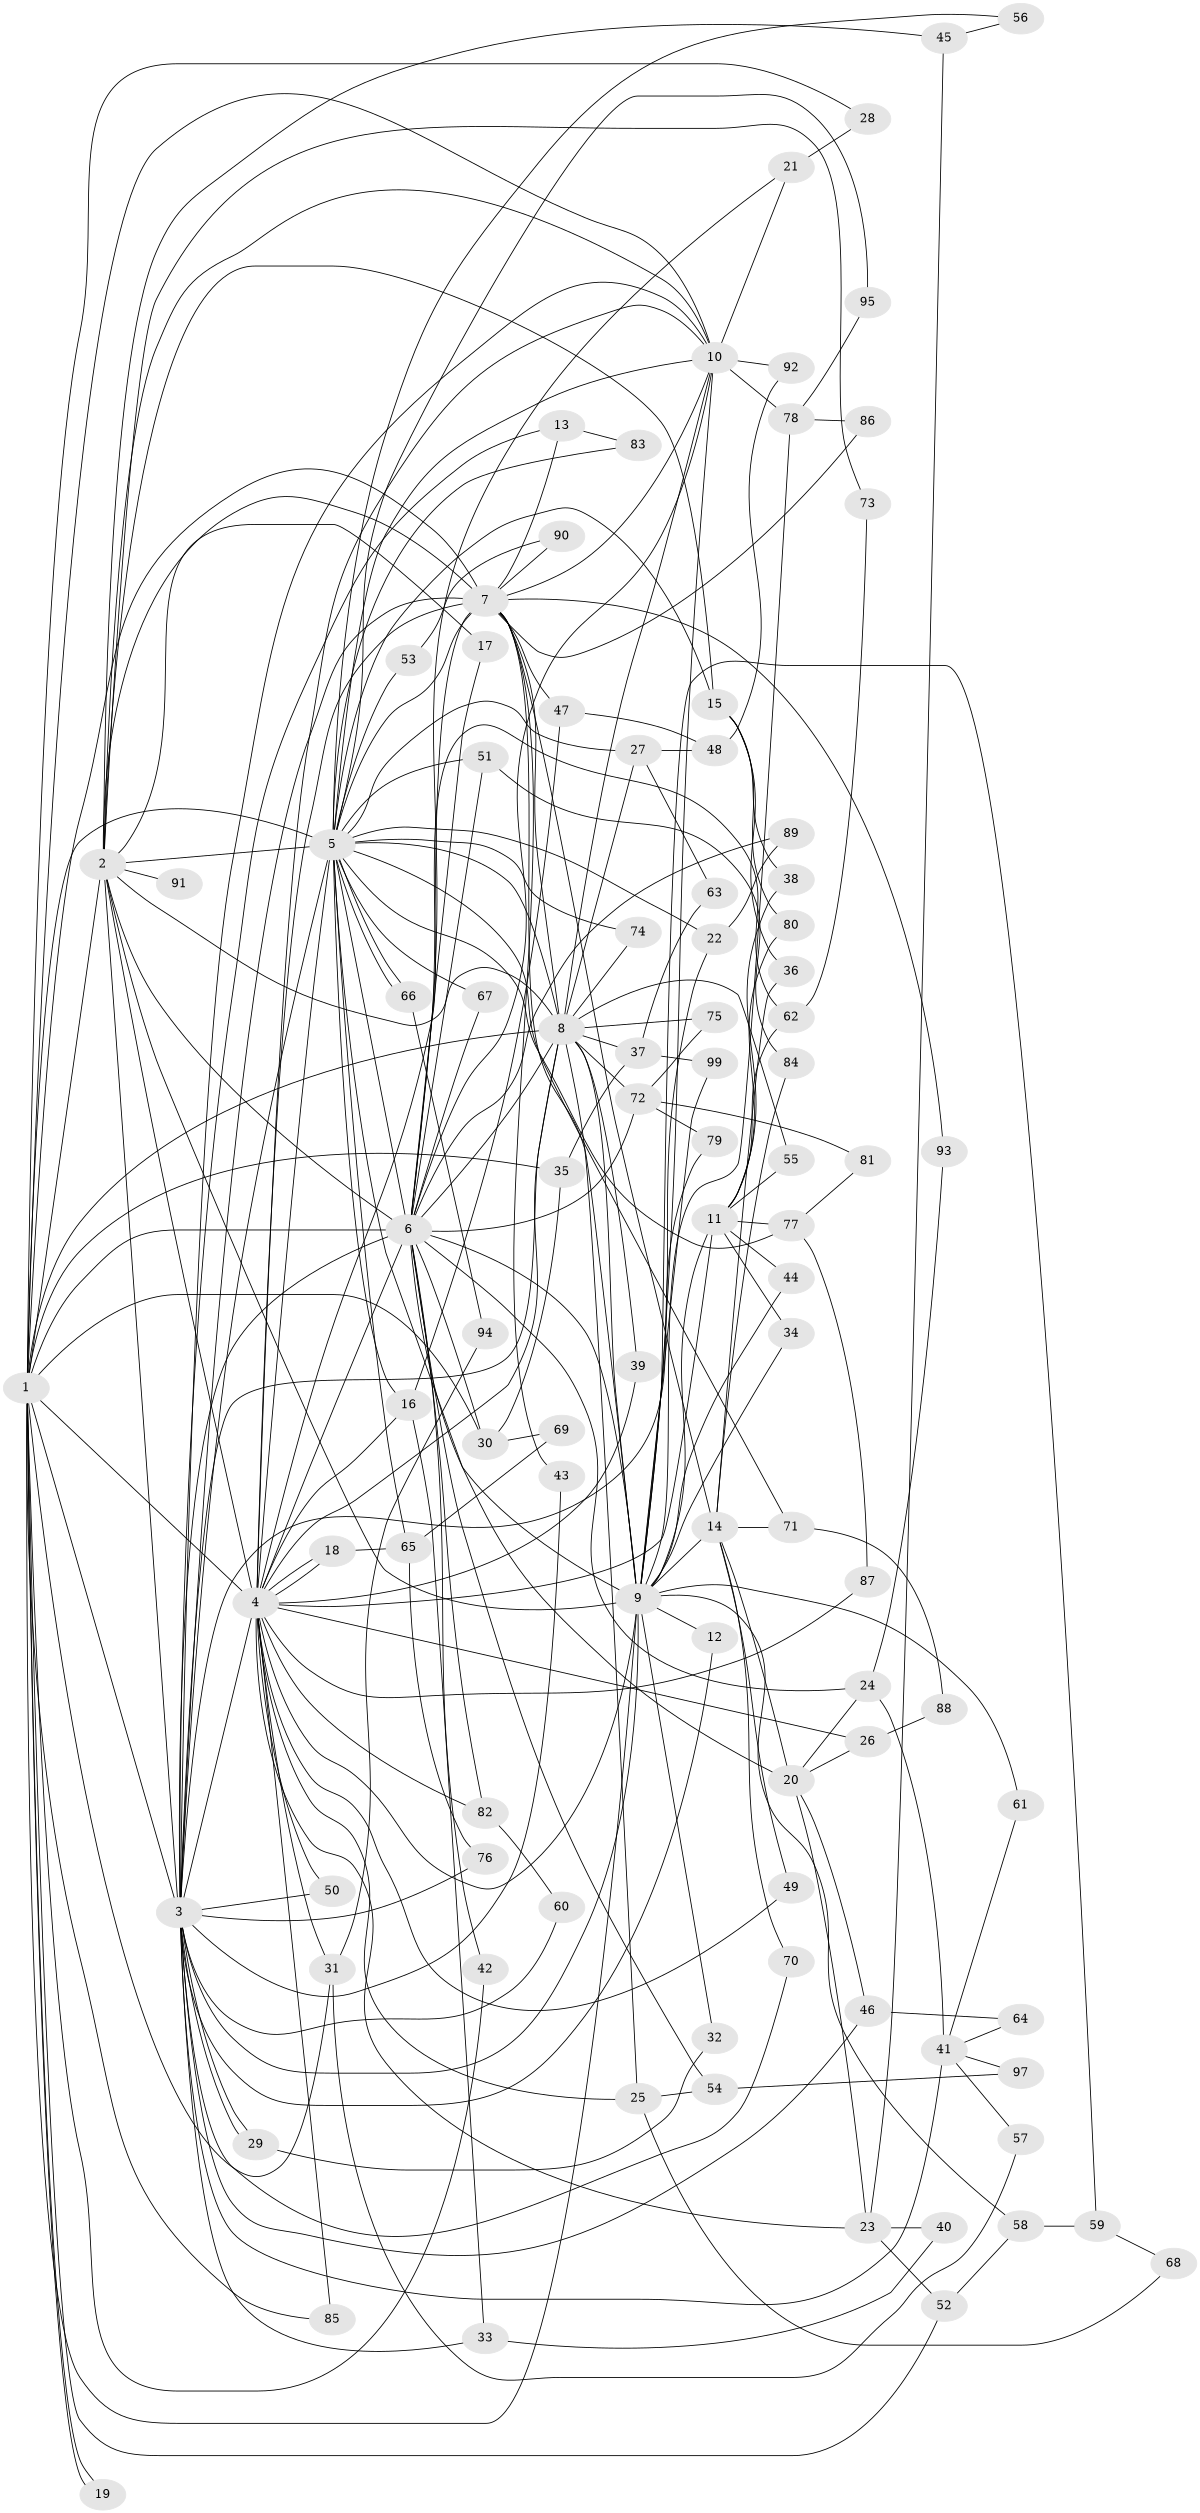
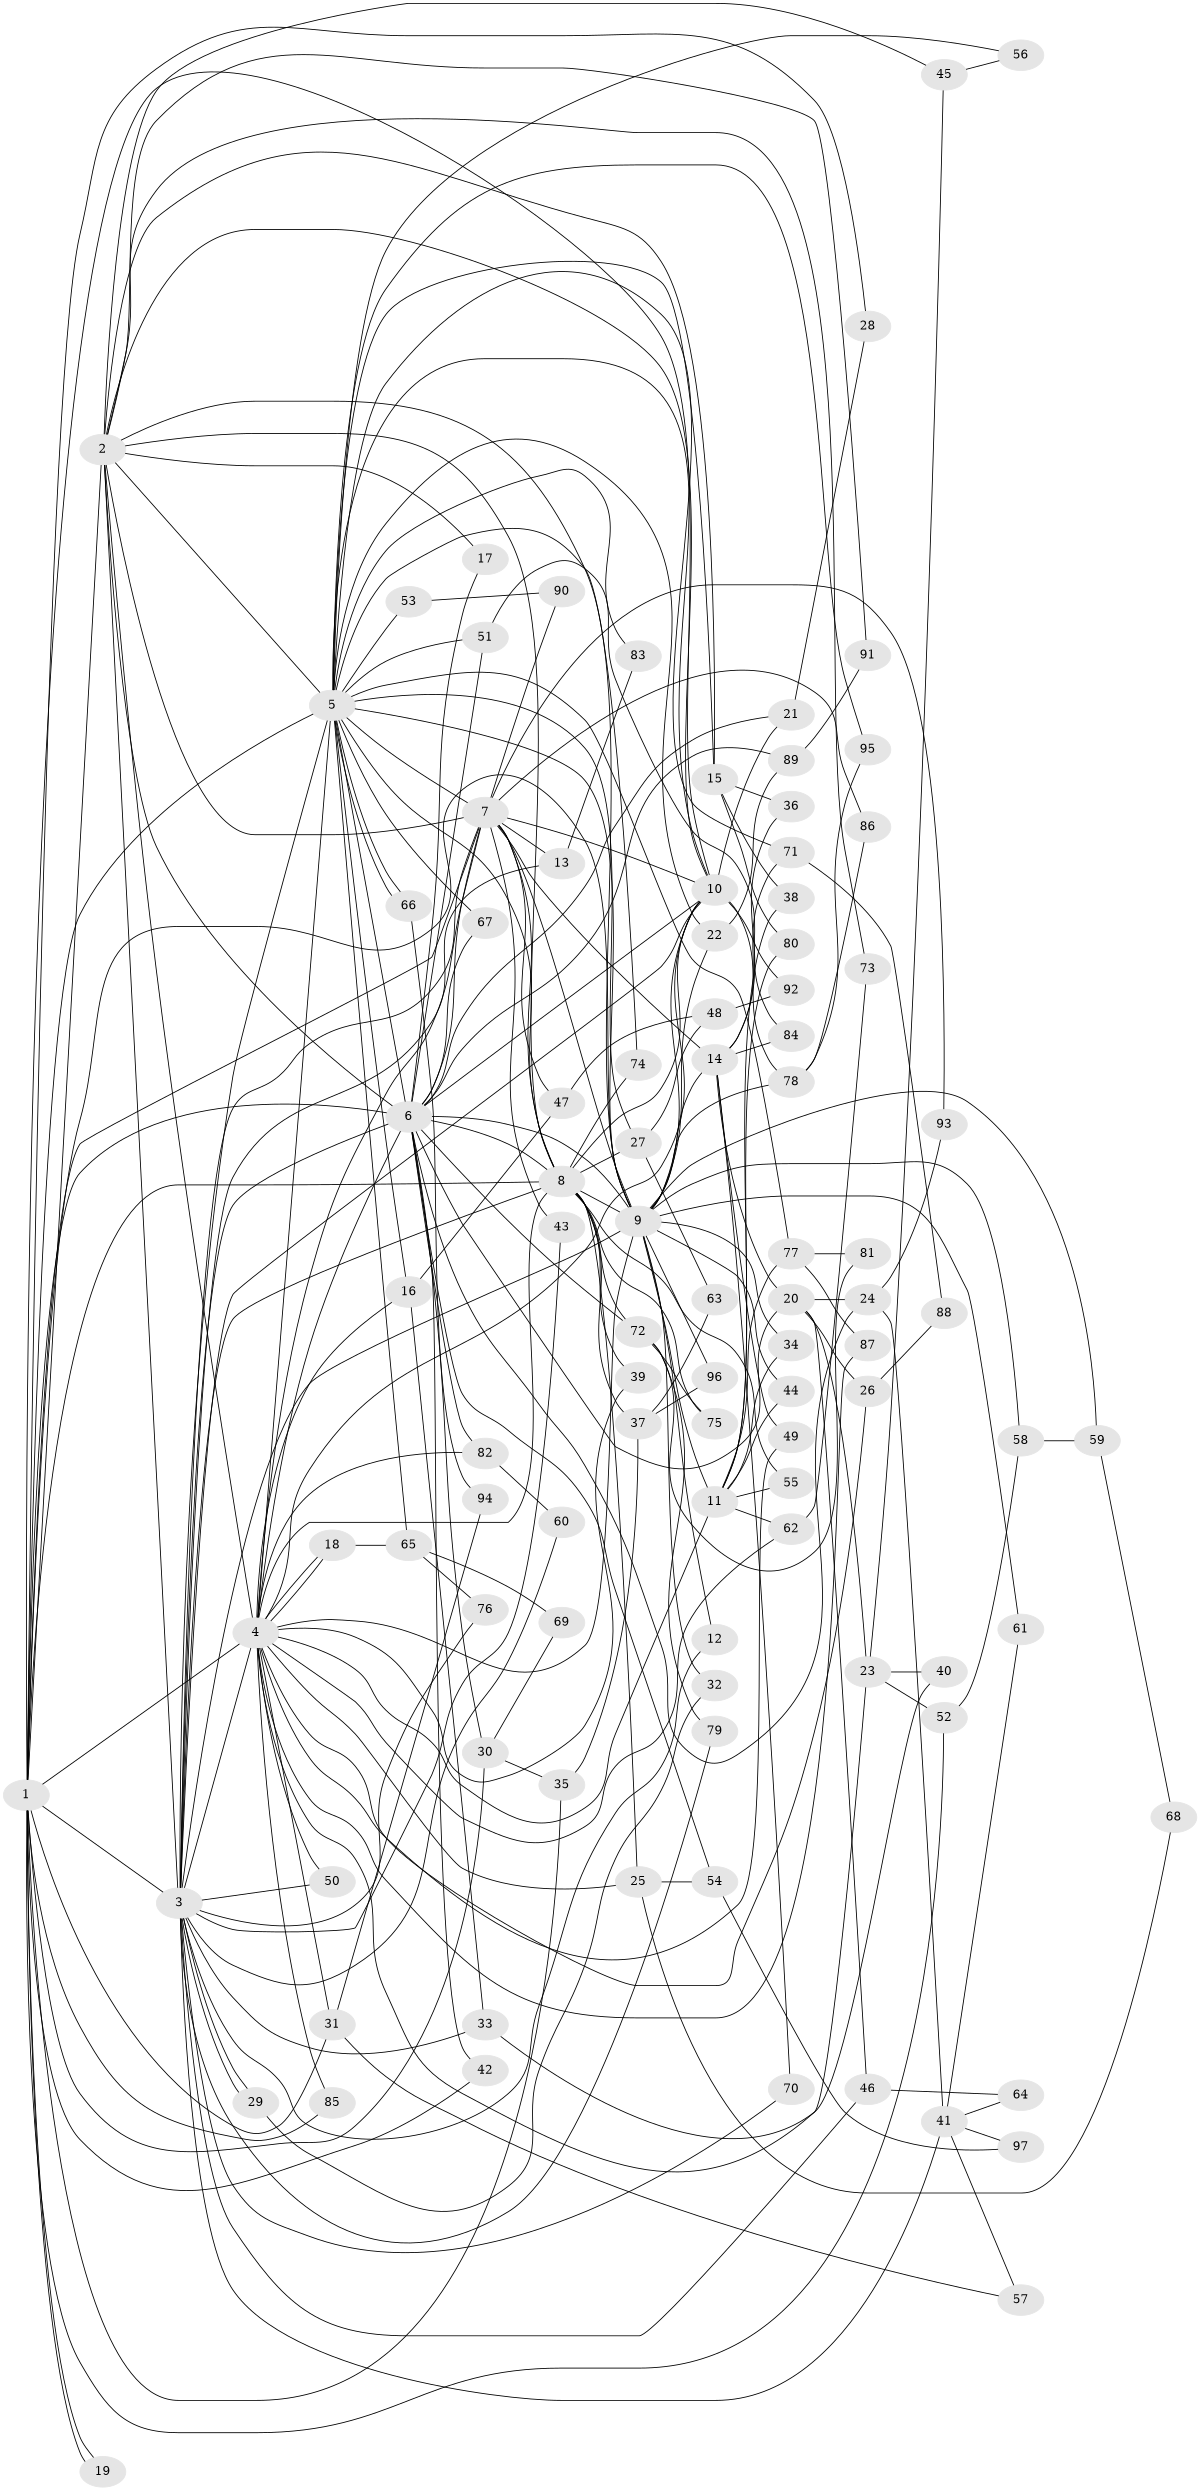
none -> (829, 718)
(715, 1063) -> (715, 1378)
